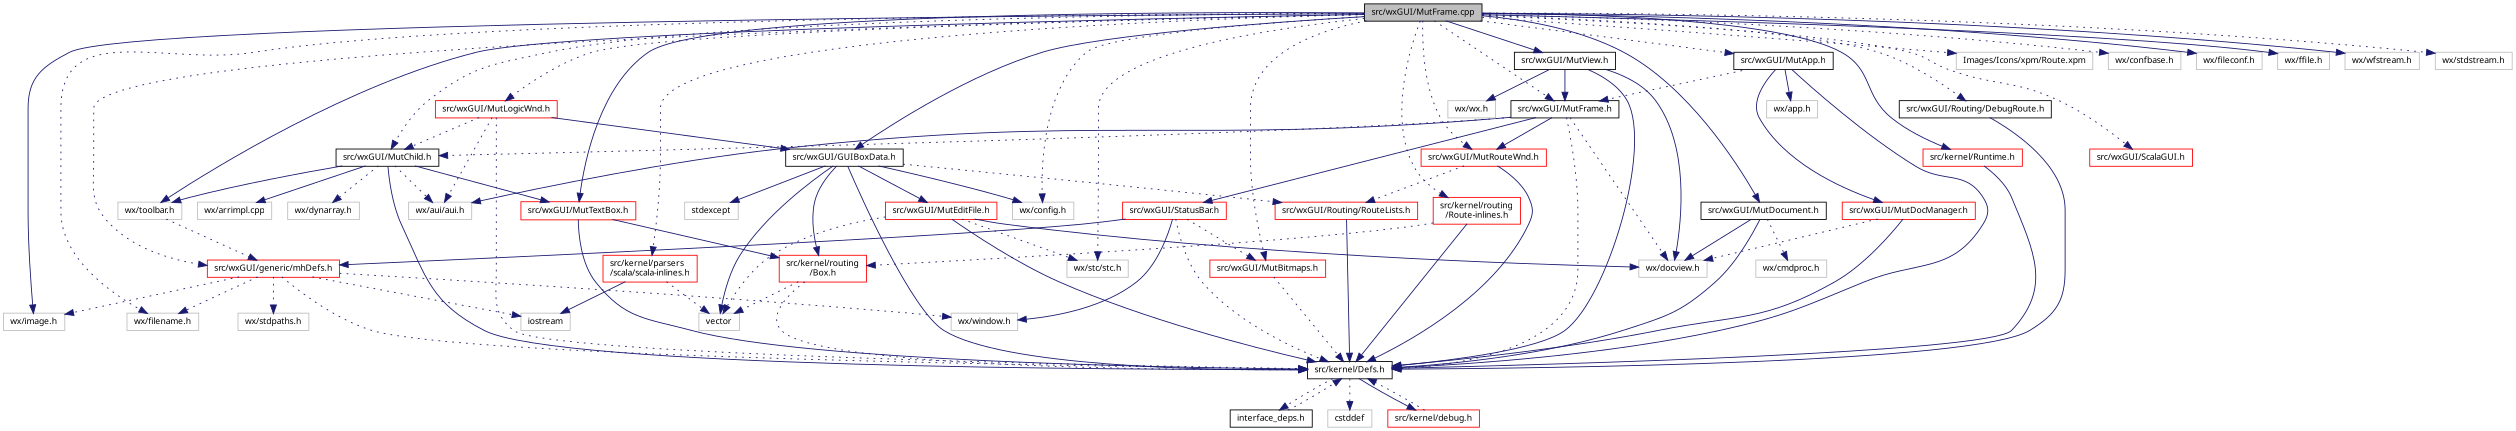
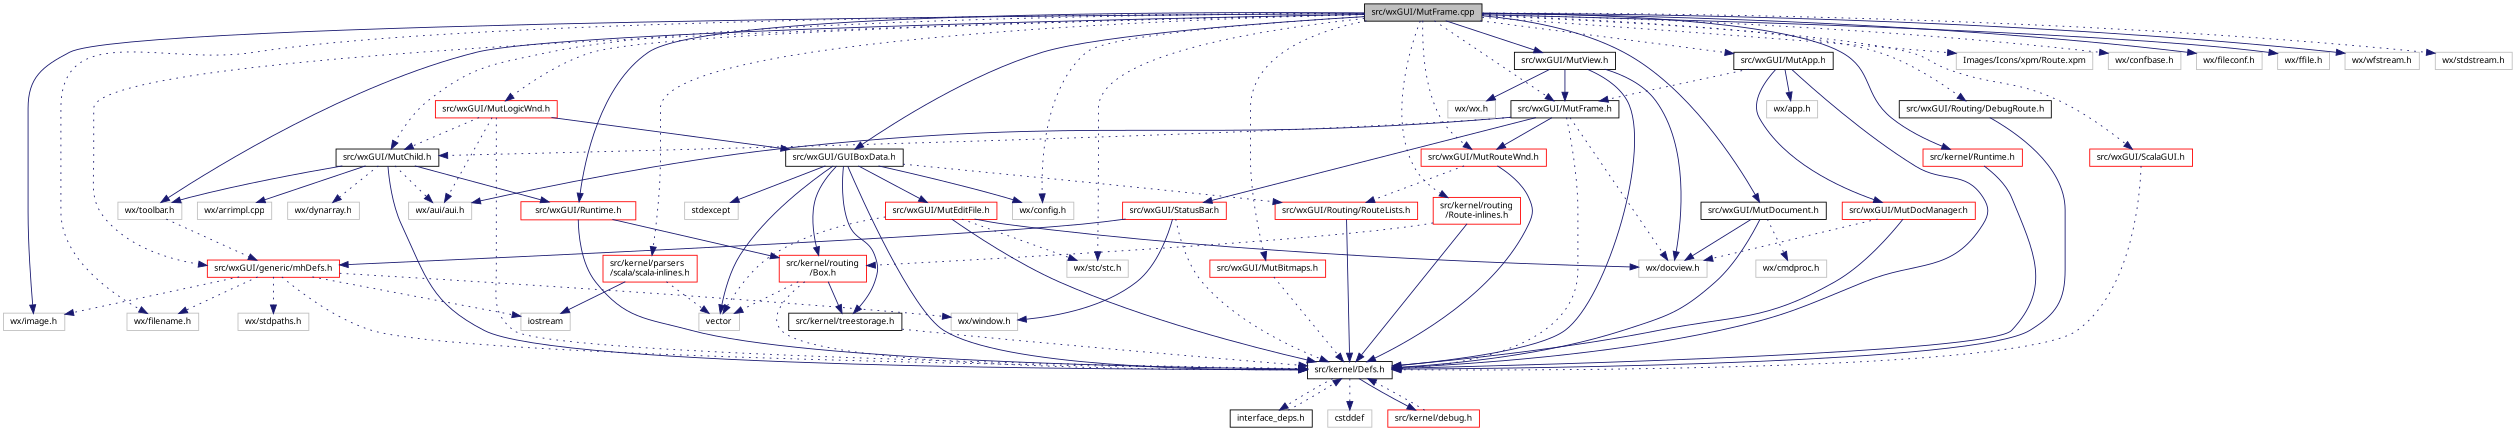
(578, 211) -> (578, 211)
(1217, 238) -> none
none -> (845, 322)
none -> (1832, 363)
